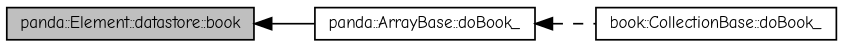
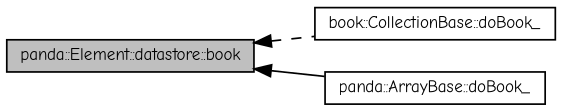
(574, 24) -> (293, 39)
